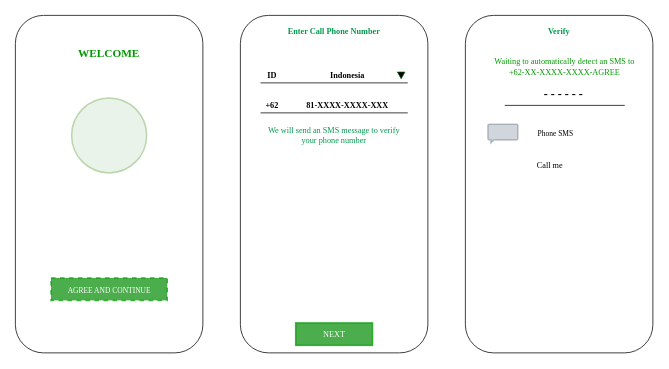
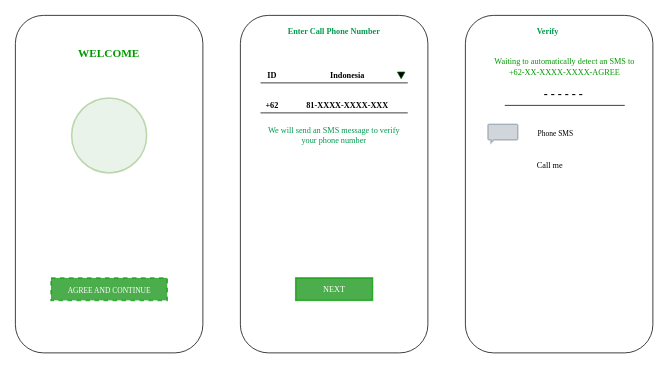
(559, 30) -> (548, 30)
(334, 334) -> (334, 289)
